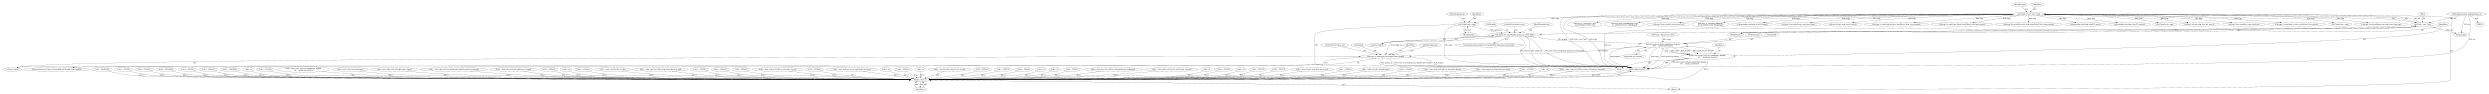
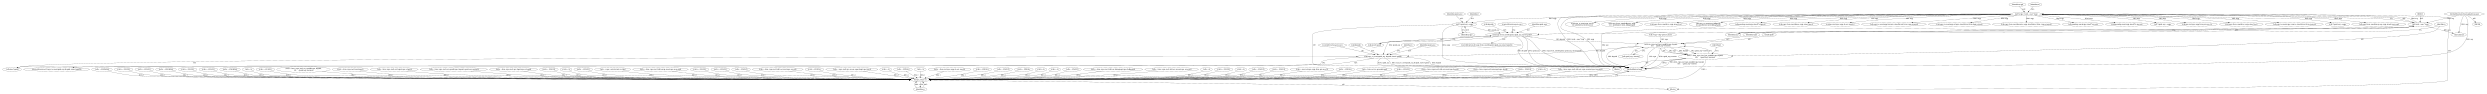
(1376, 69) -> (1374, 69)
